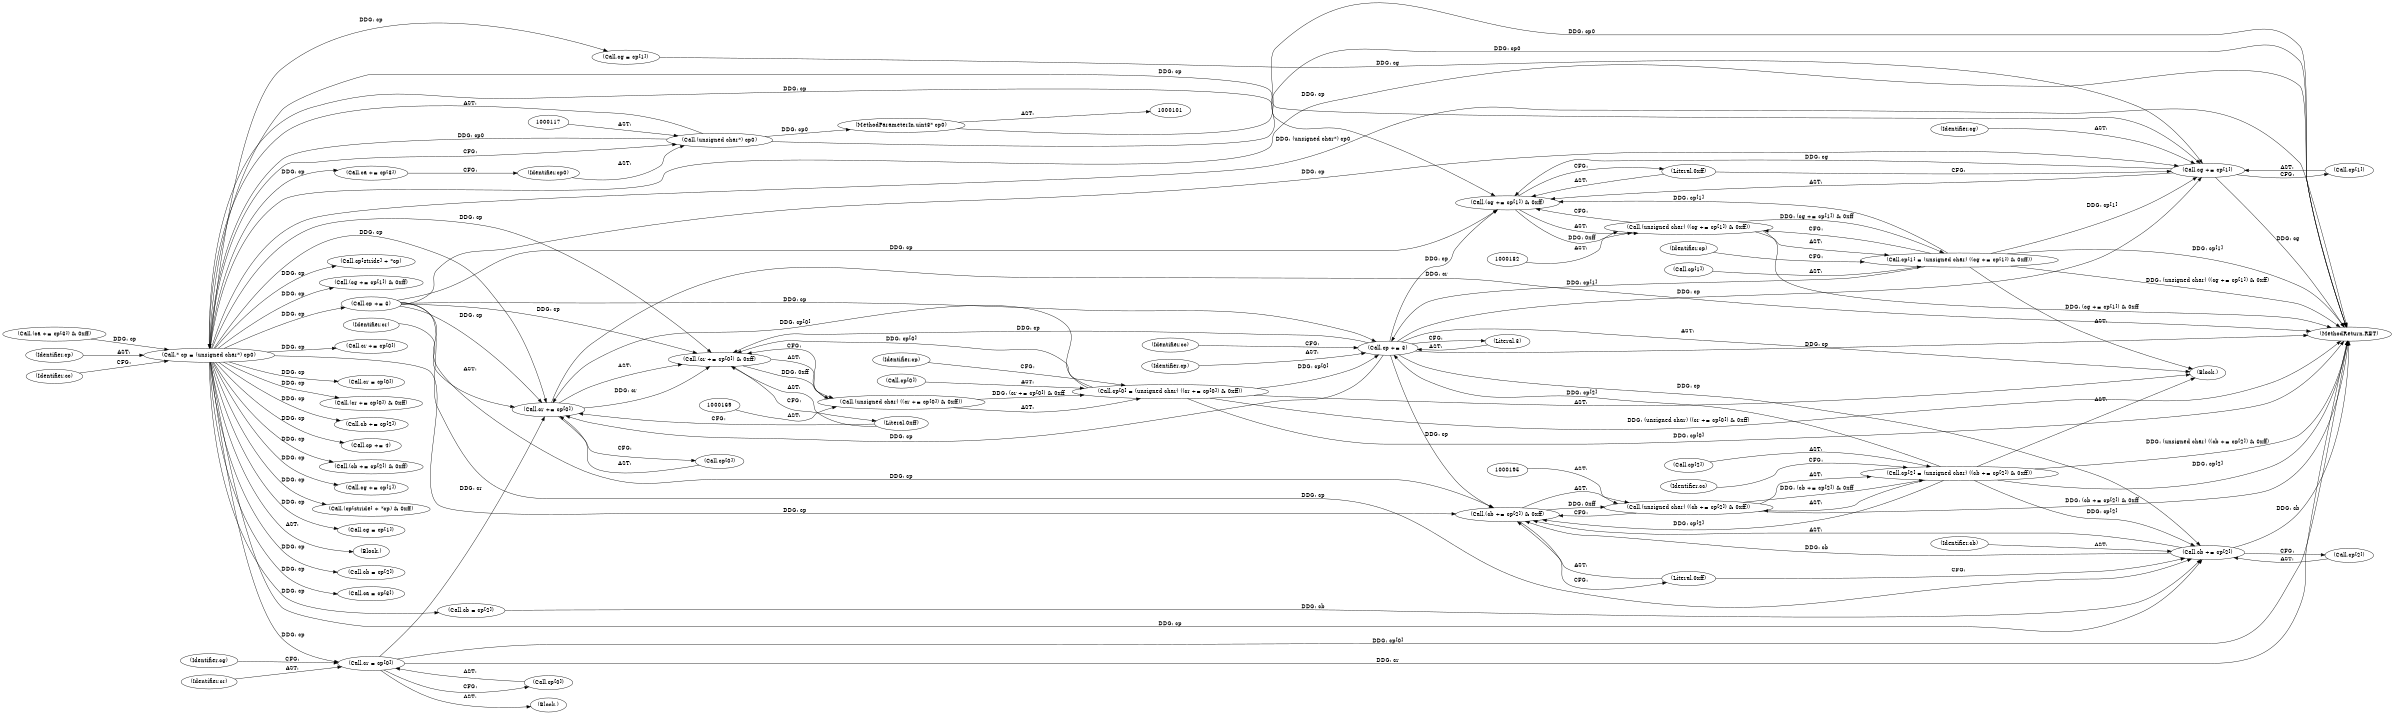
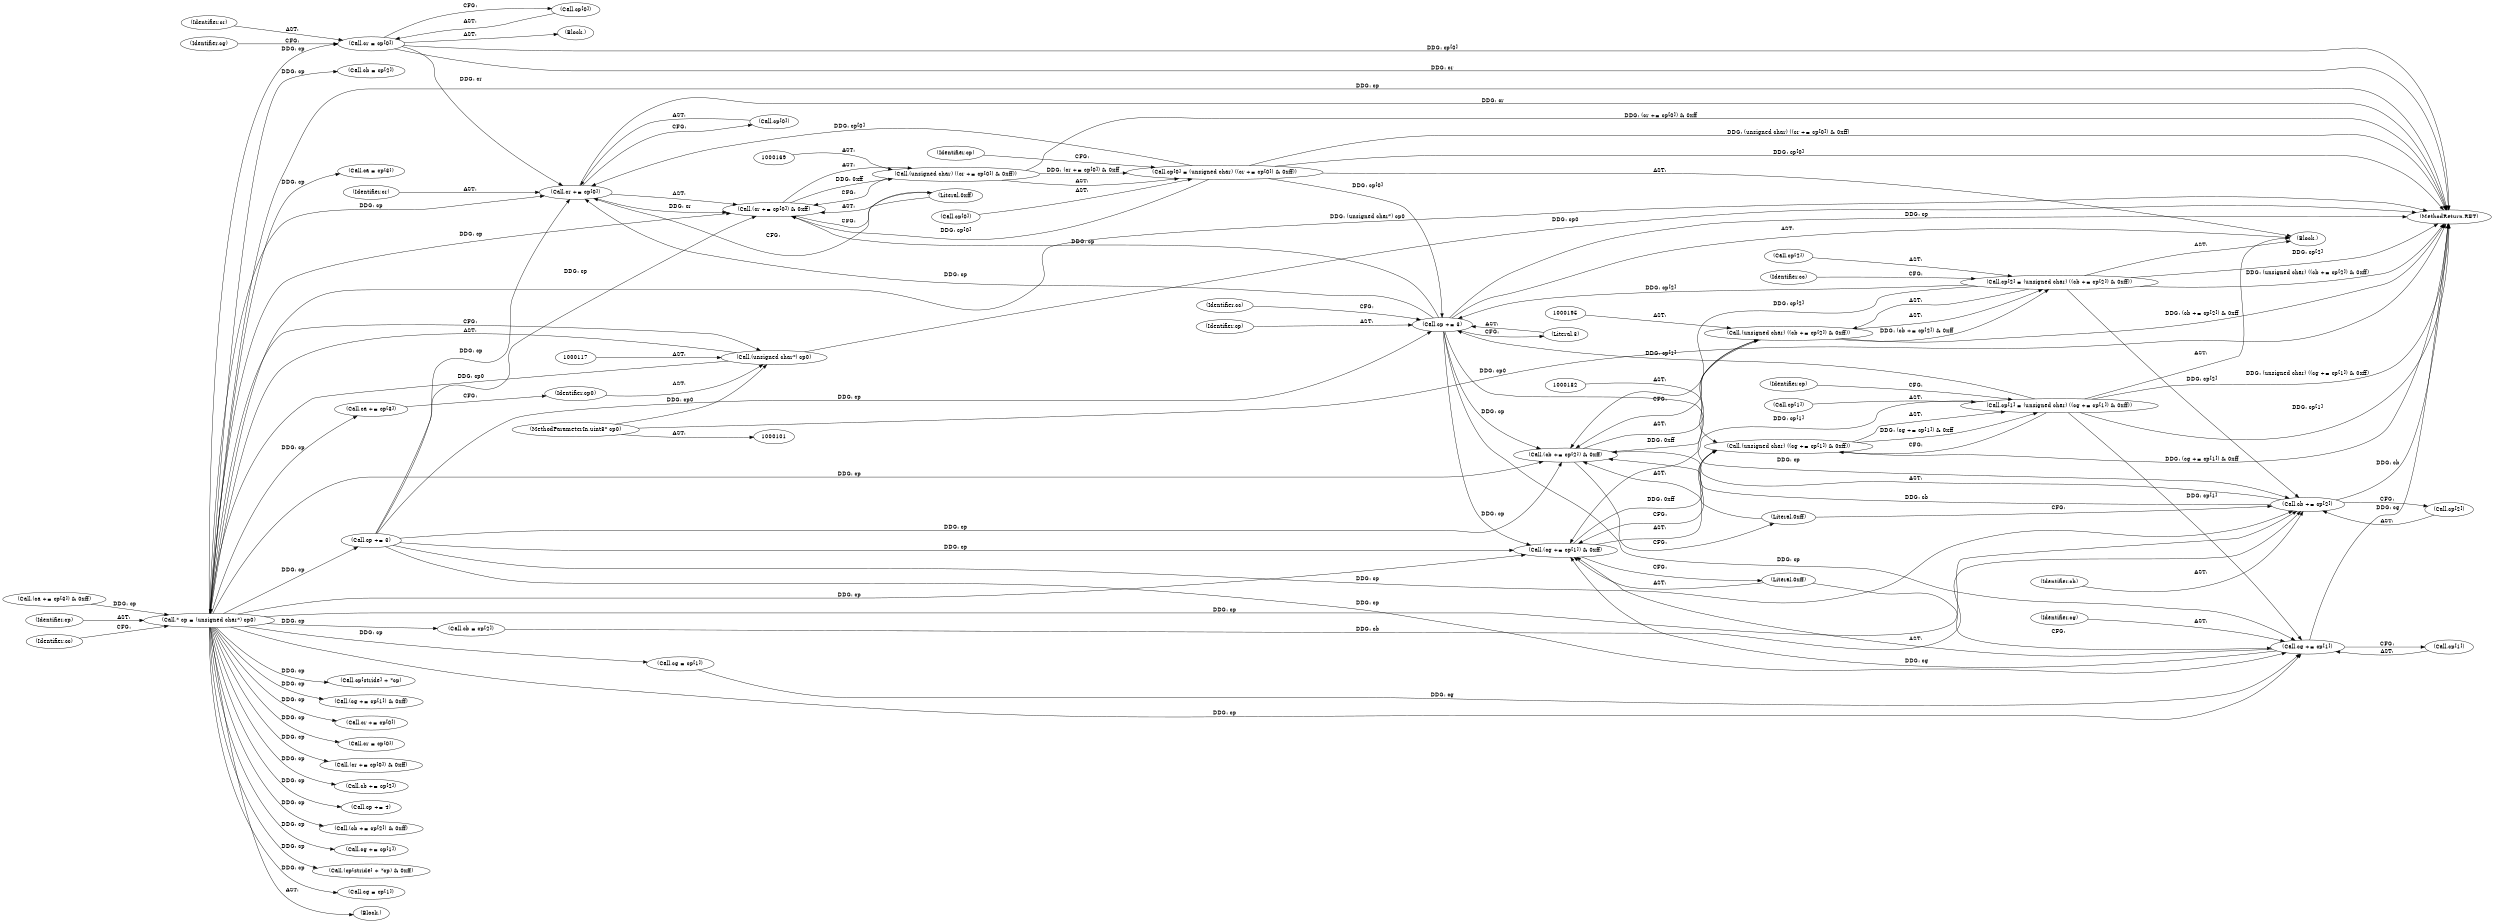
none -> (1748, 119)
(806, 133) -> (695, 409)
